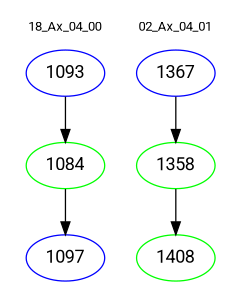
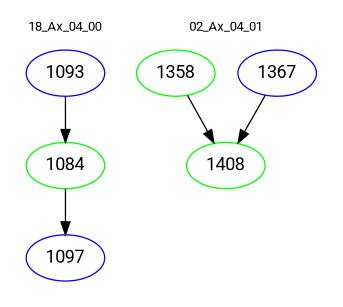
(176, 113) -> (255, 113)
